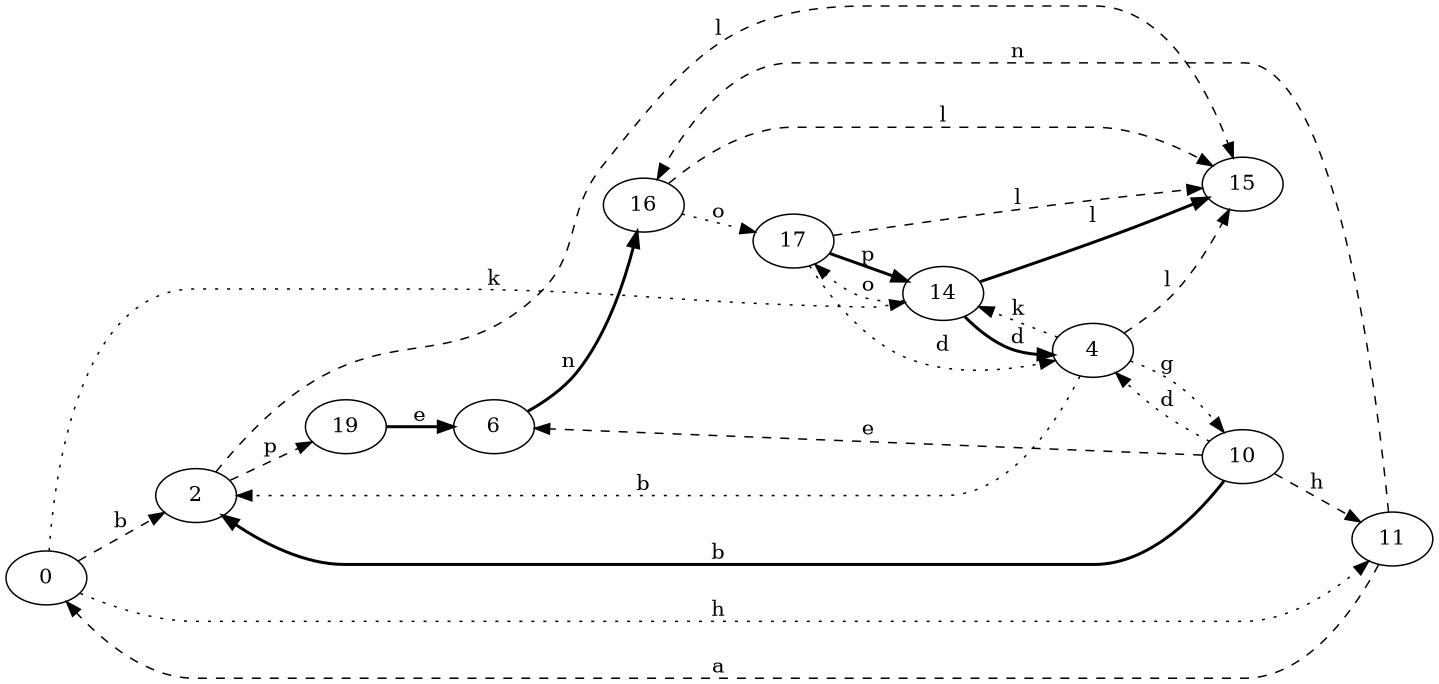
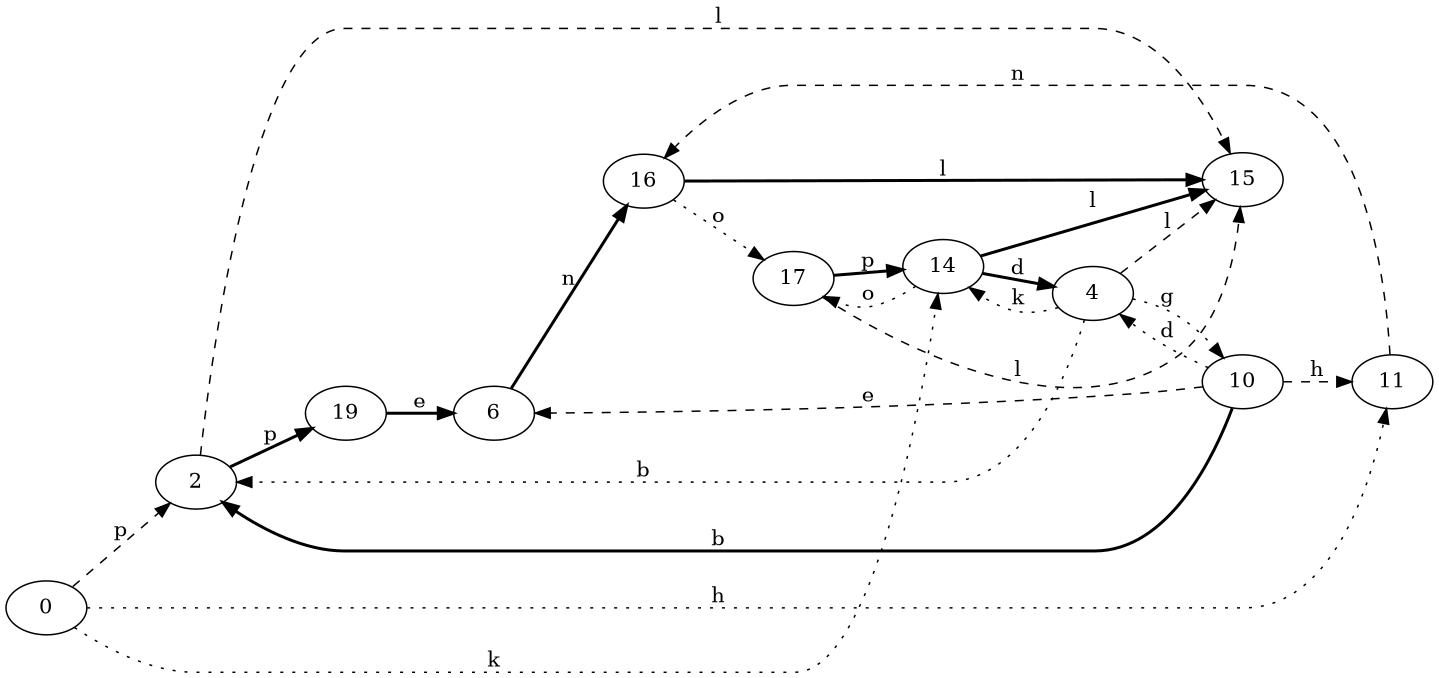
(929, 127) -> (936, 180)
(907, 358) -> none
(264, 464) -> (264, 451)
(121, 522) -> (121, 531)
(742, 678) -> none
